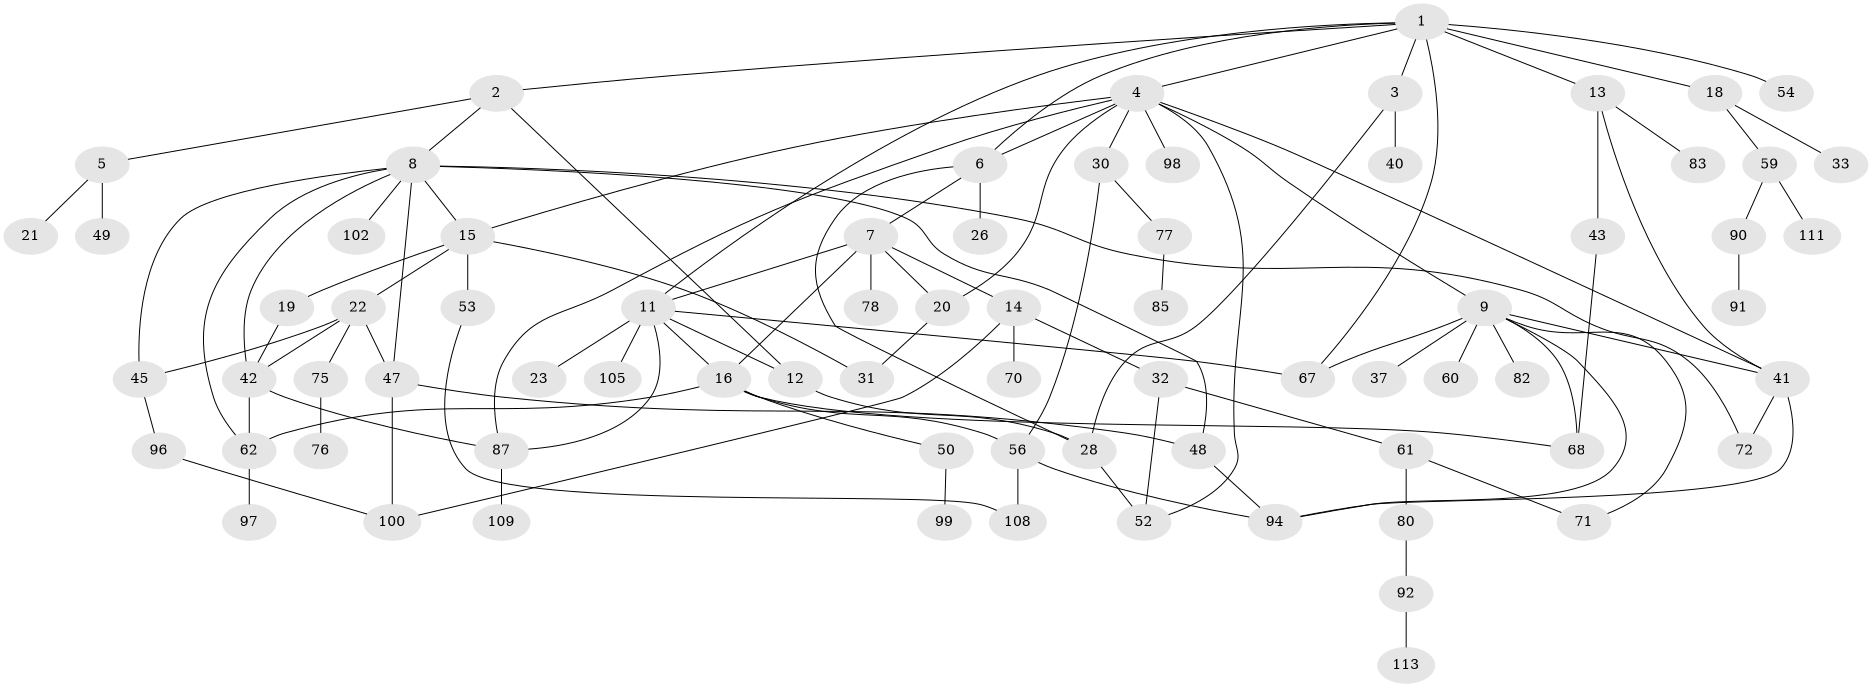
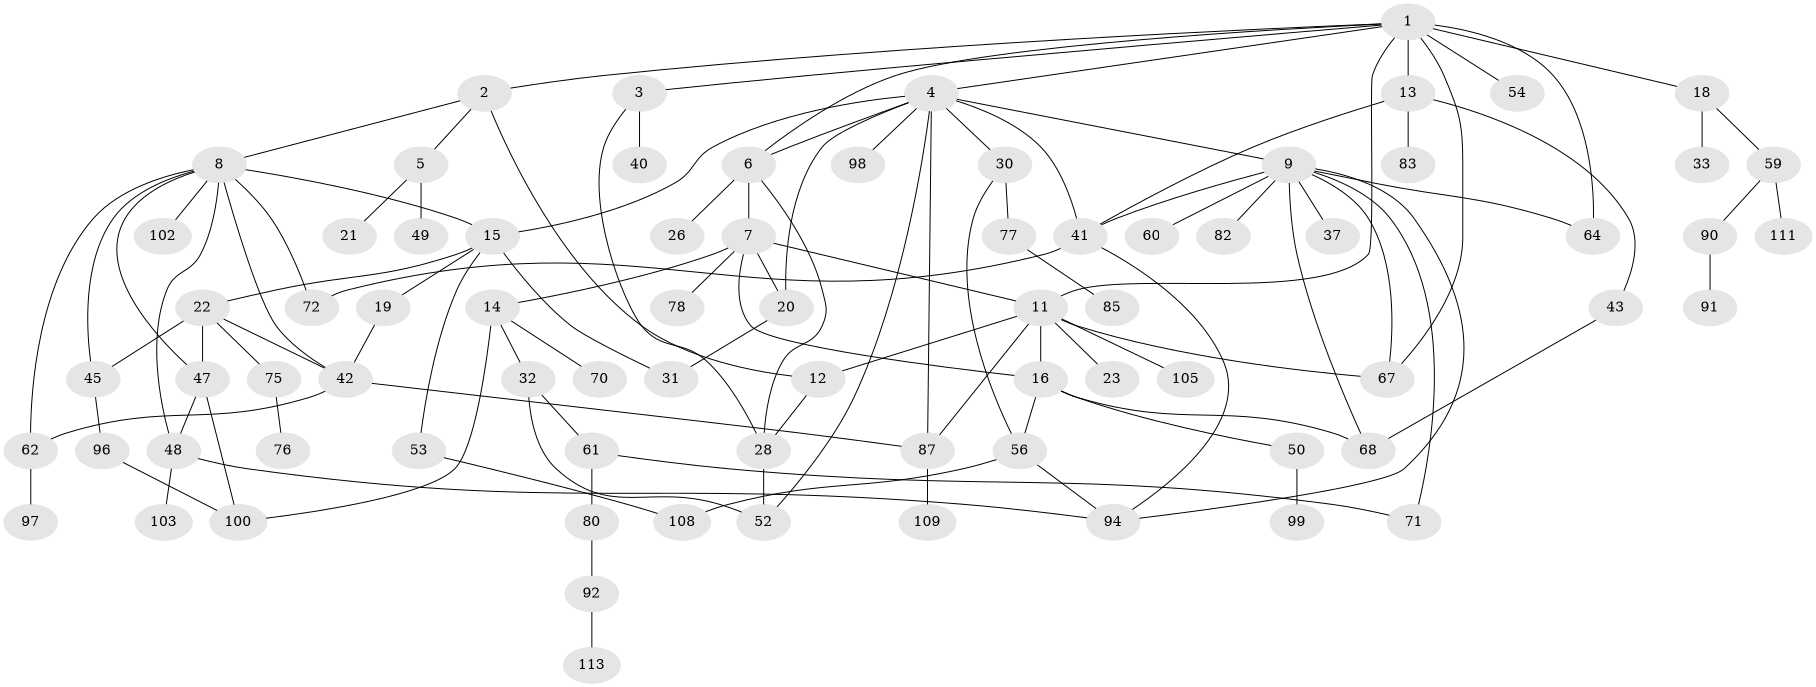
none -> (1593, 236)
(484, 409) -> none
none -> (164, 522)
